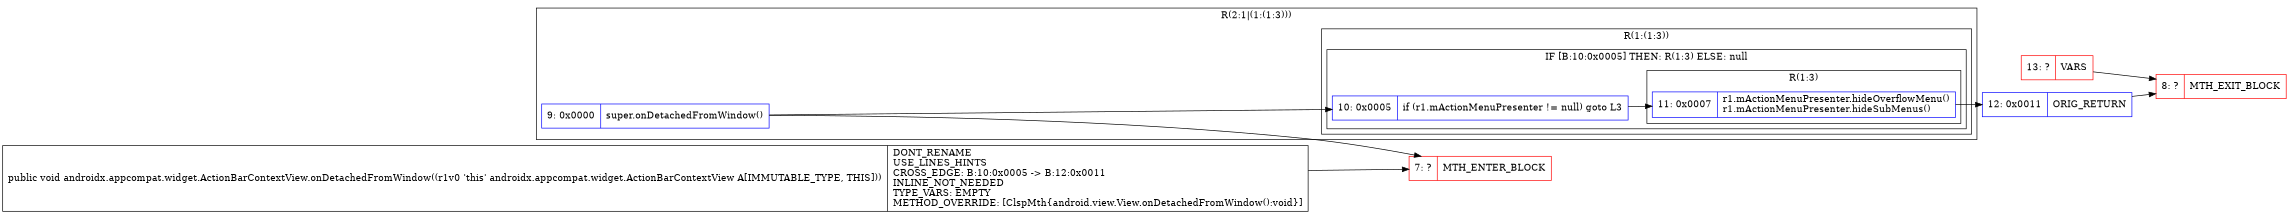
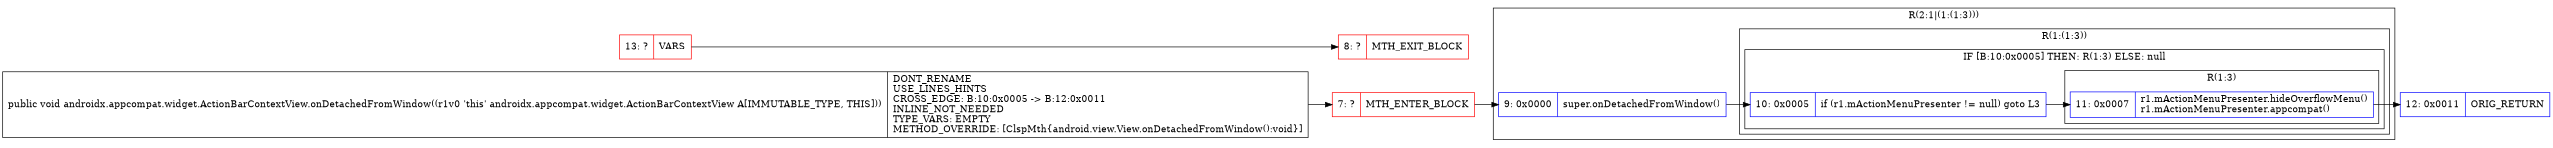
(2140, 95) -> none
(1827, 109) -> (2236, 109)
(1093, 123) -> (1483, 105)
